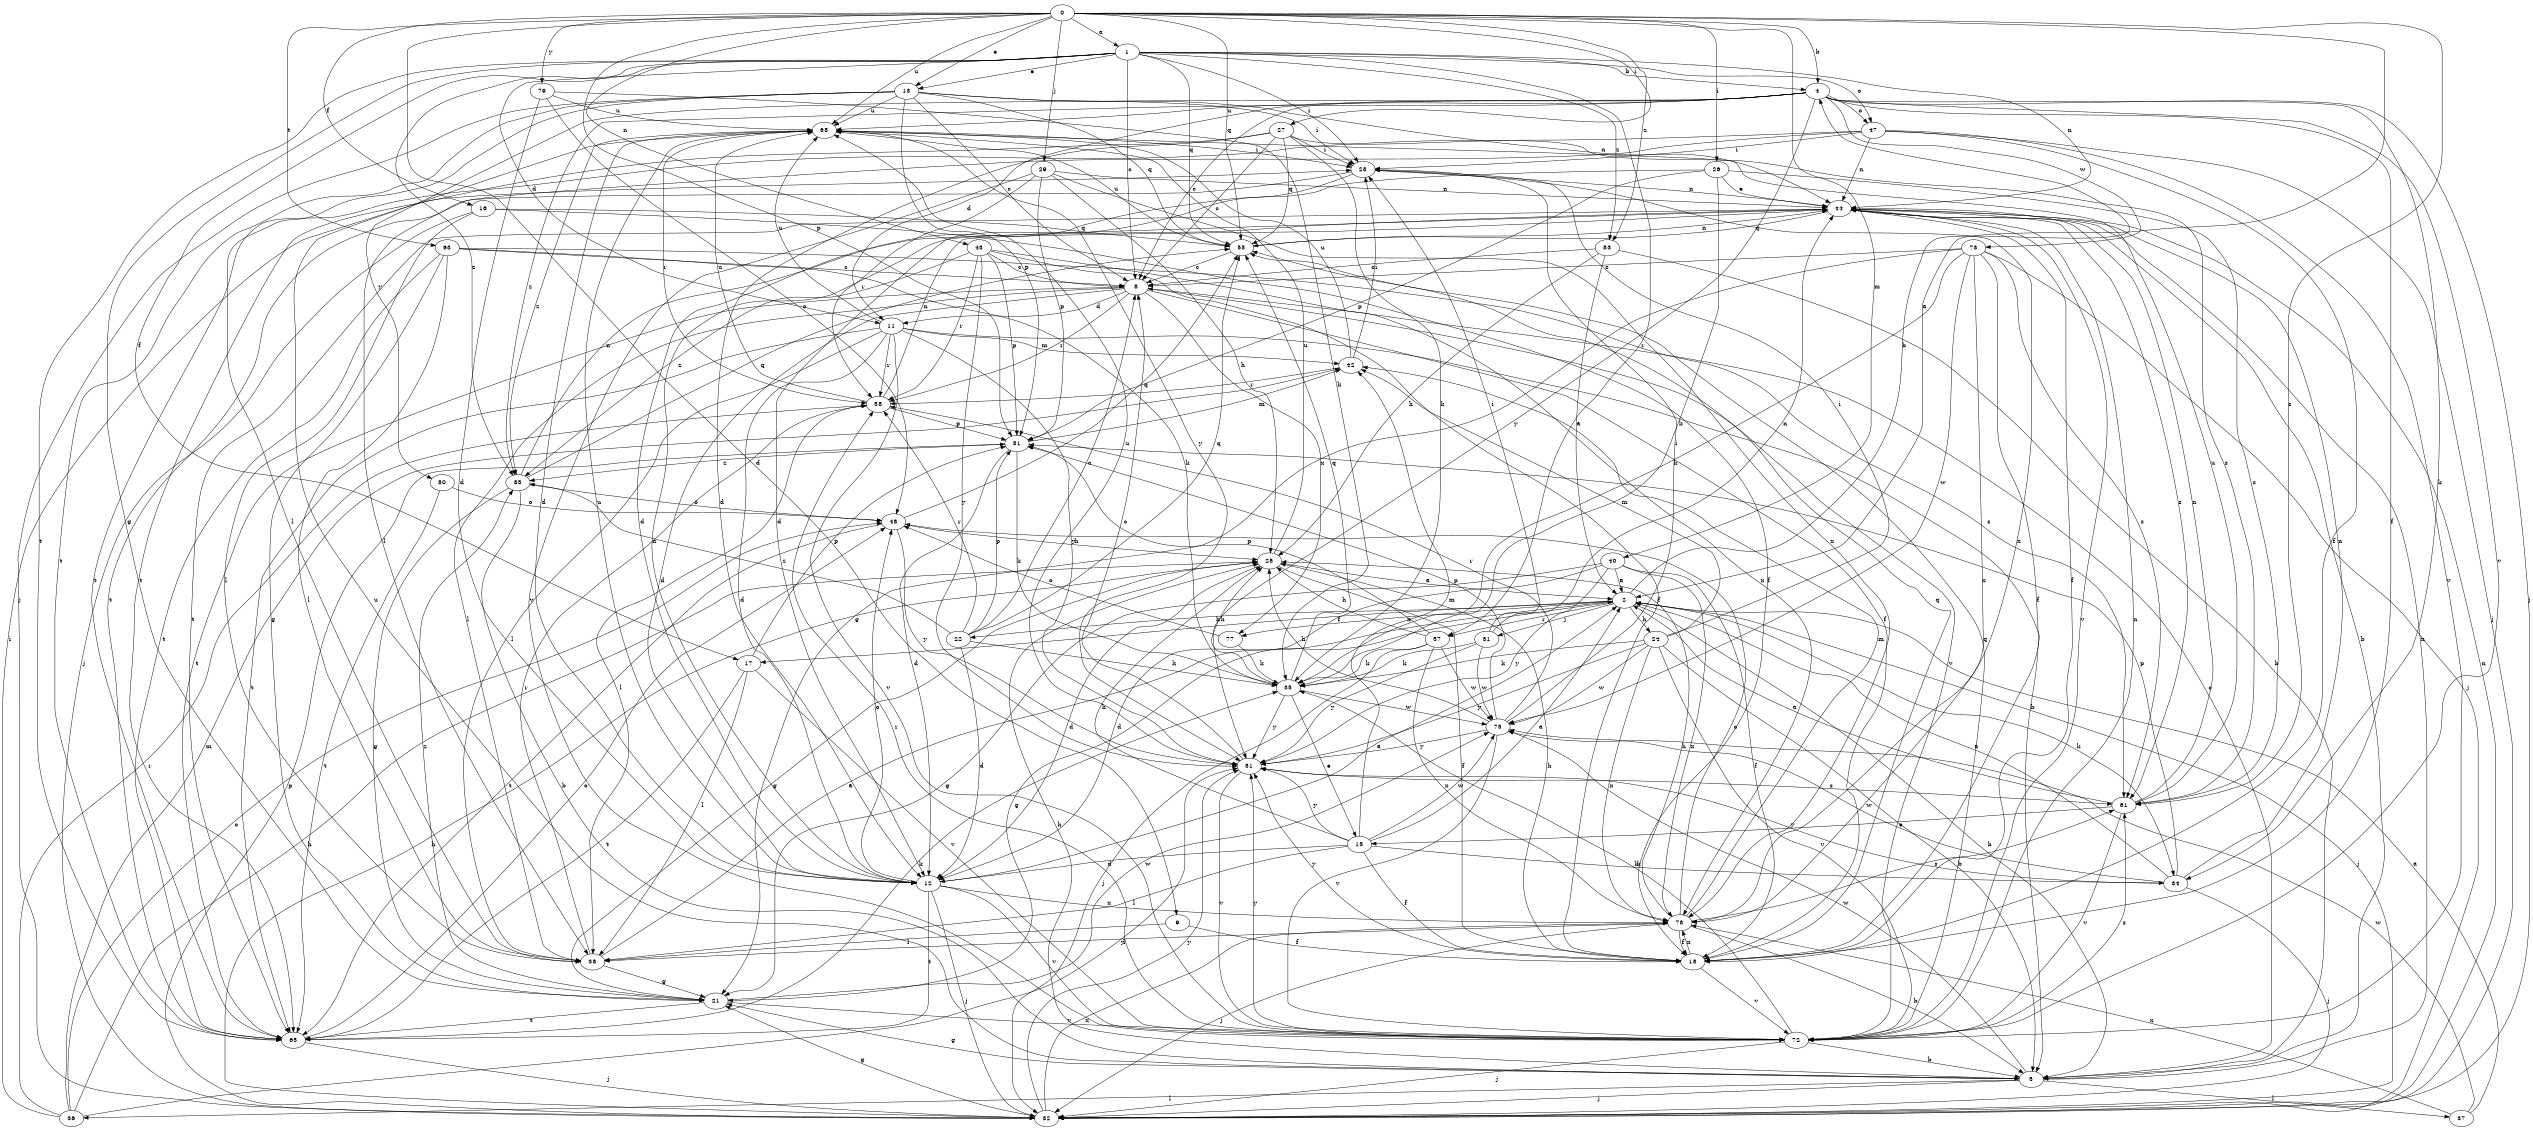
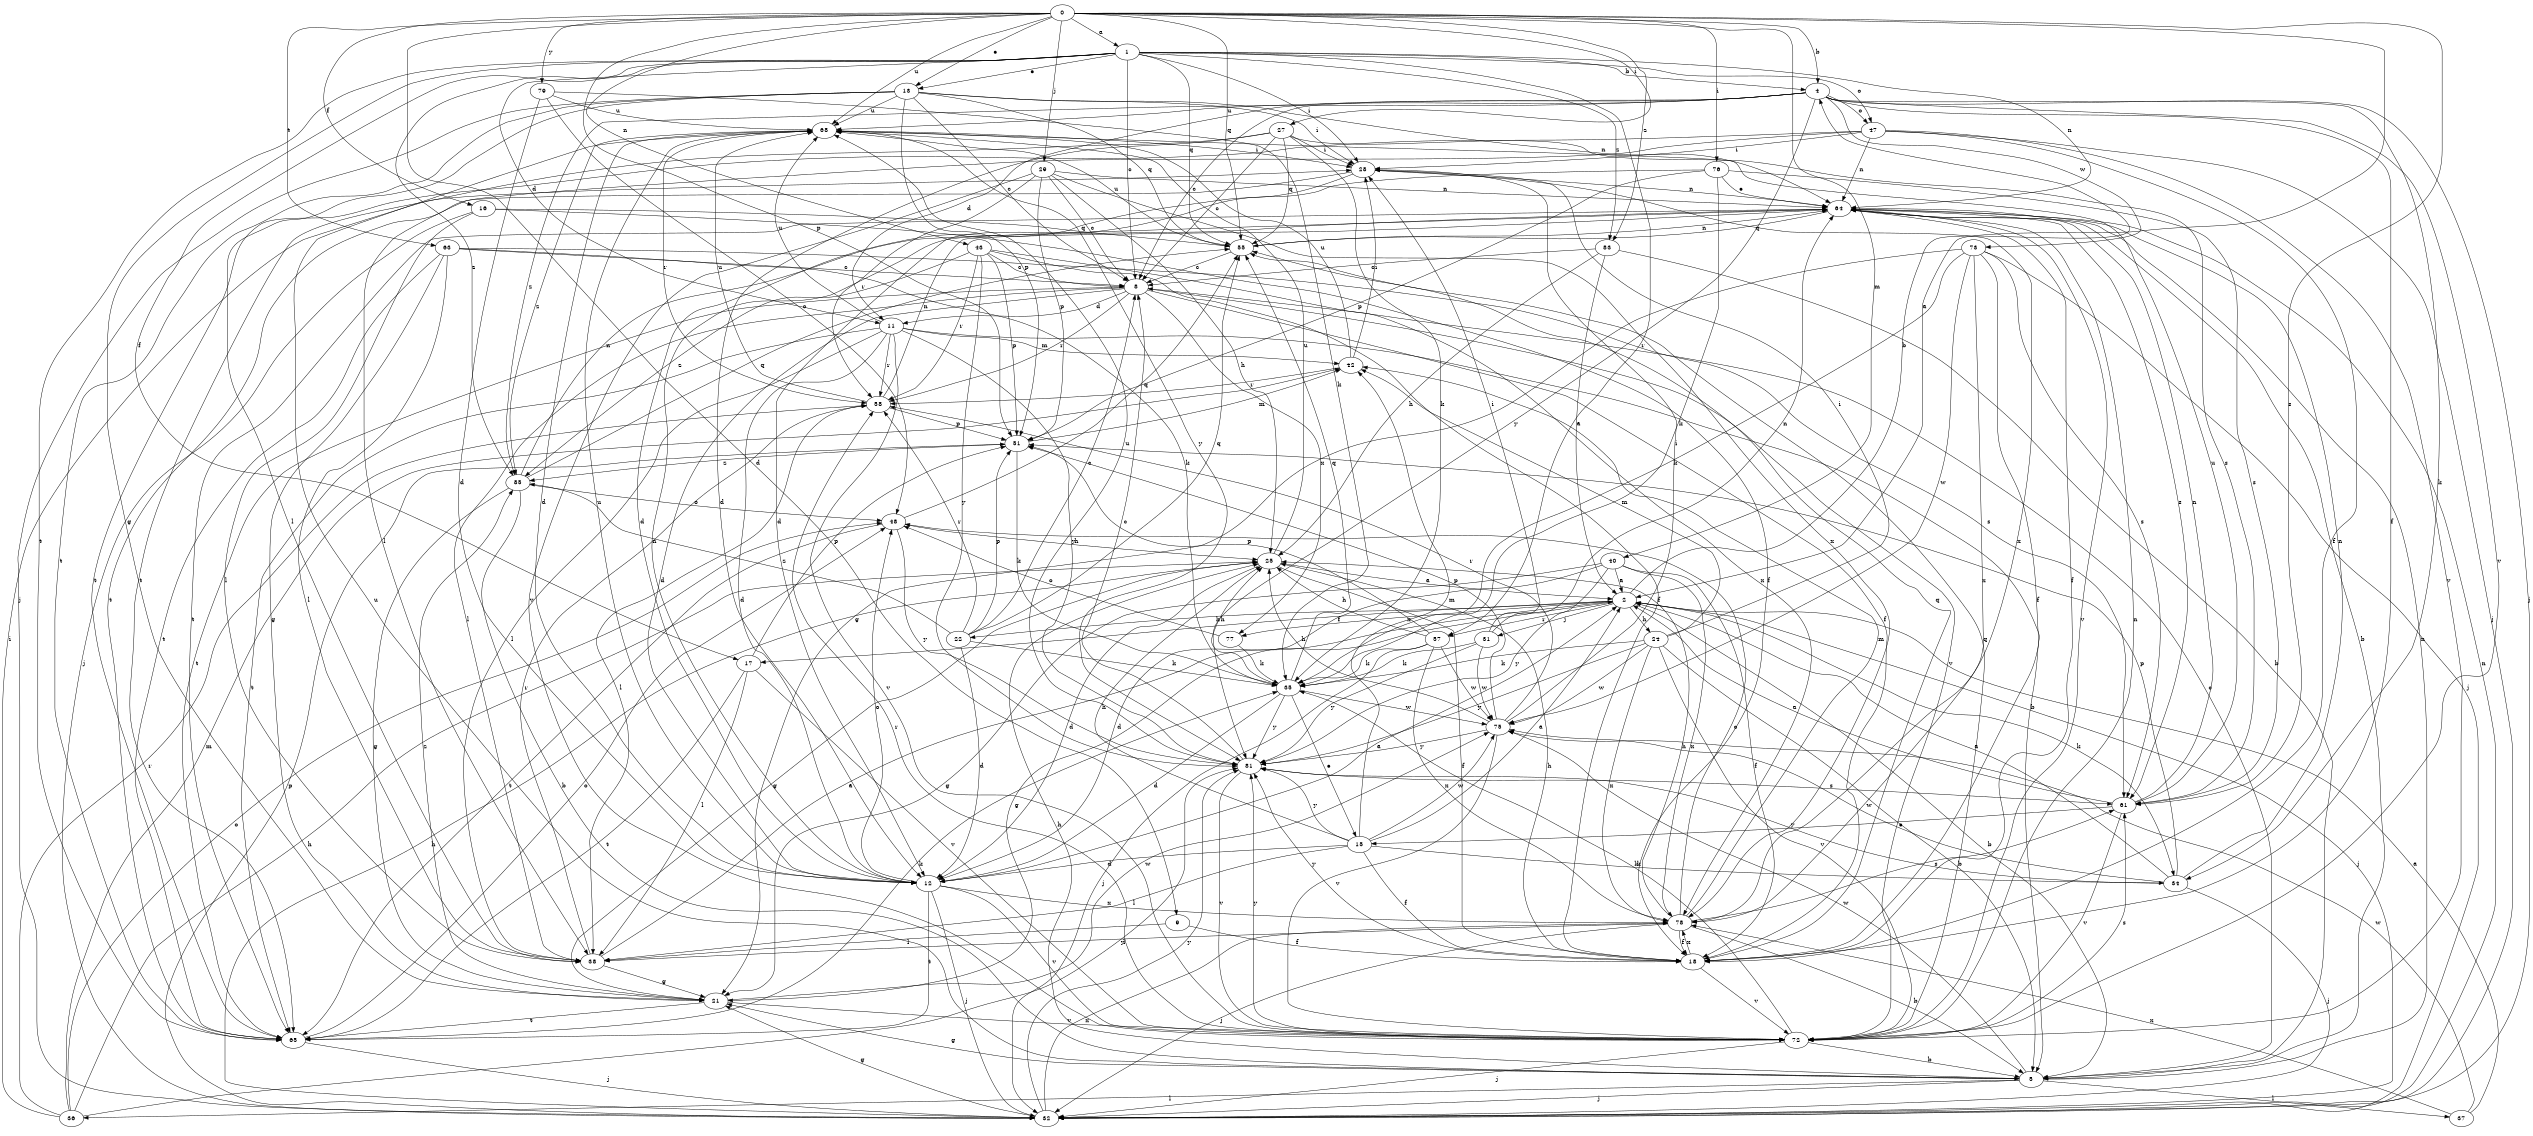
(1717, 169) -> (1717, 169)
(1839, 209) -> (1839, 209)
(1537, 268) -> (1087, 227)
(442, 483) -> none
(907, 639) -> (1121, 805)
